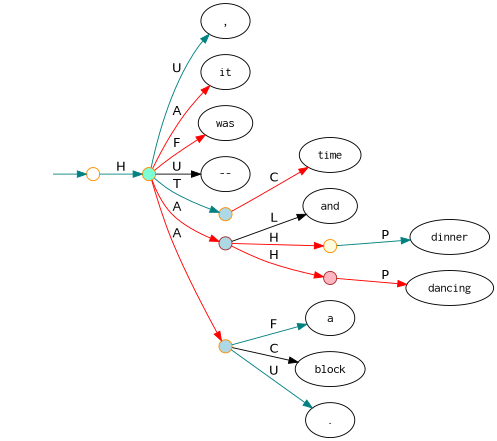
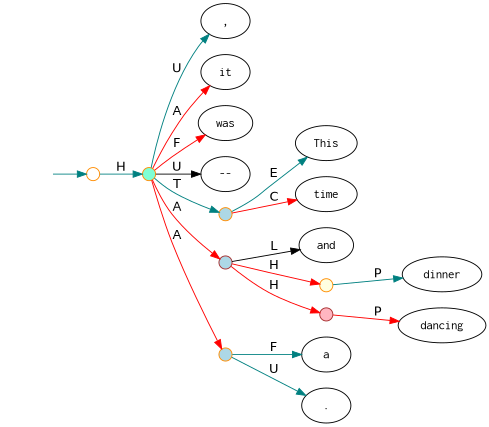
none -> (326, 143)
(330, 369) -> none
